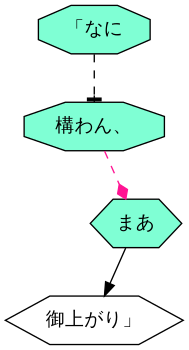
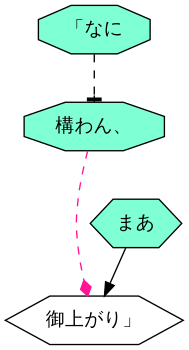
(112, 168) -> (77, 215)
